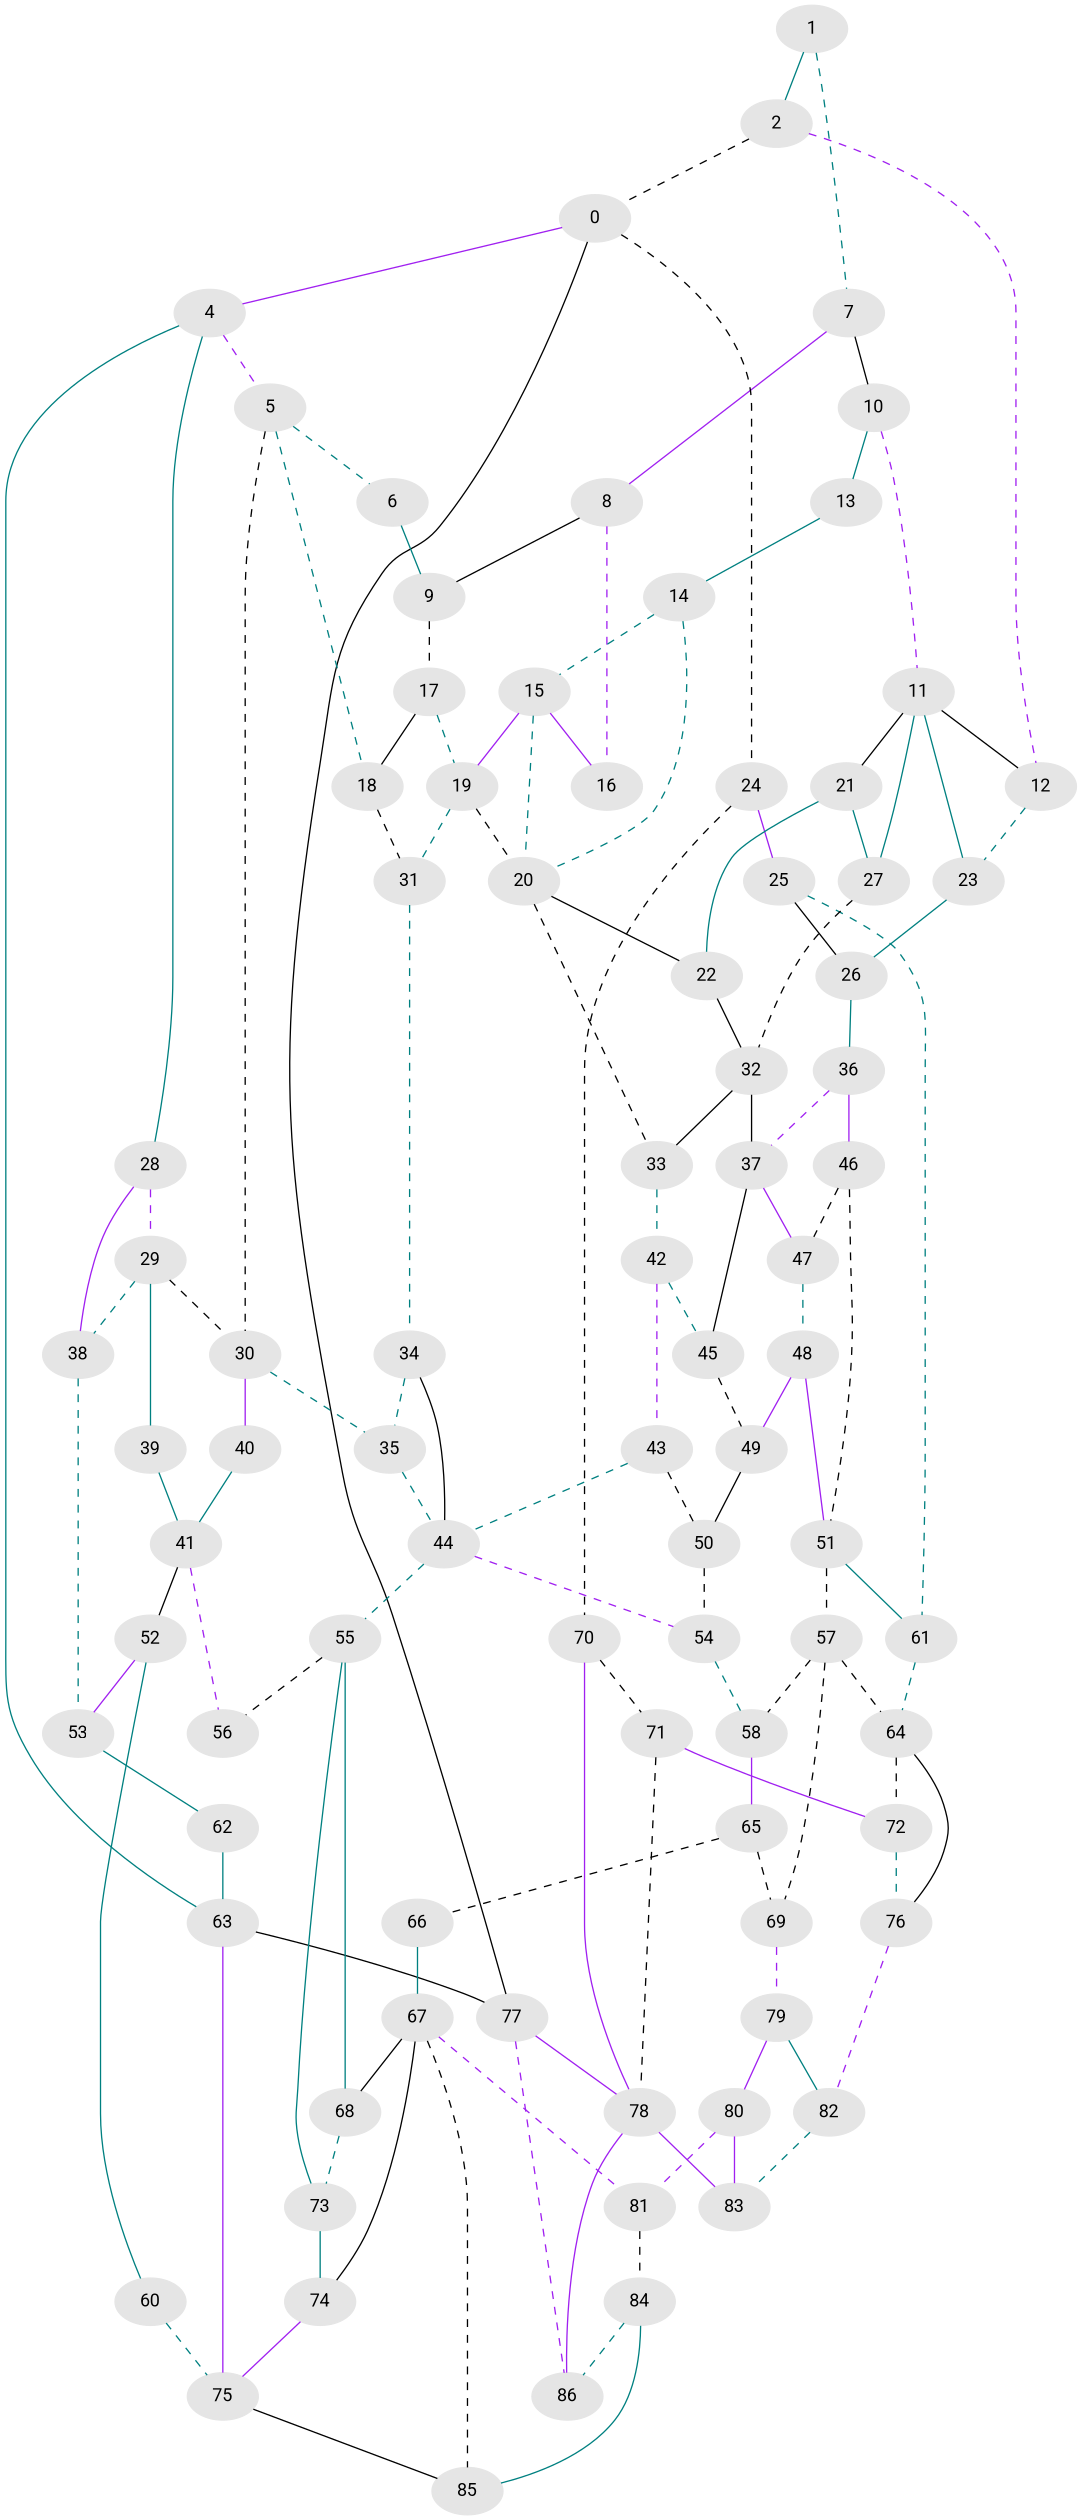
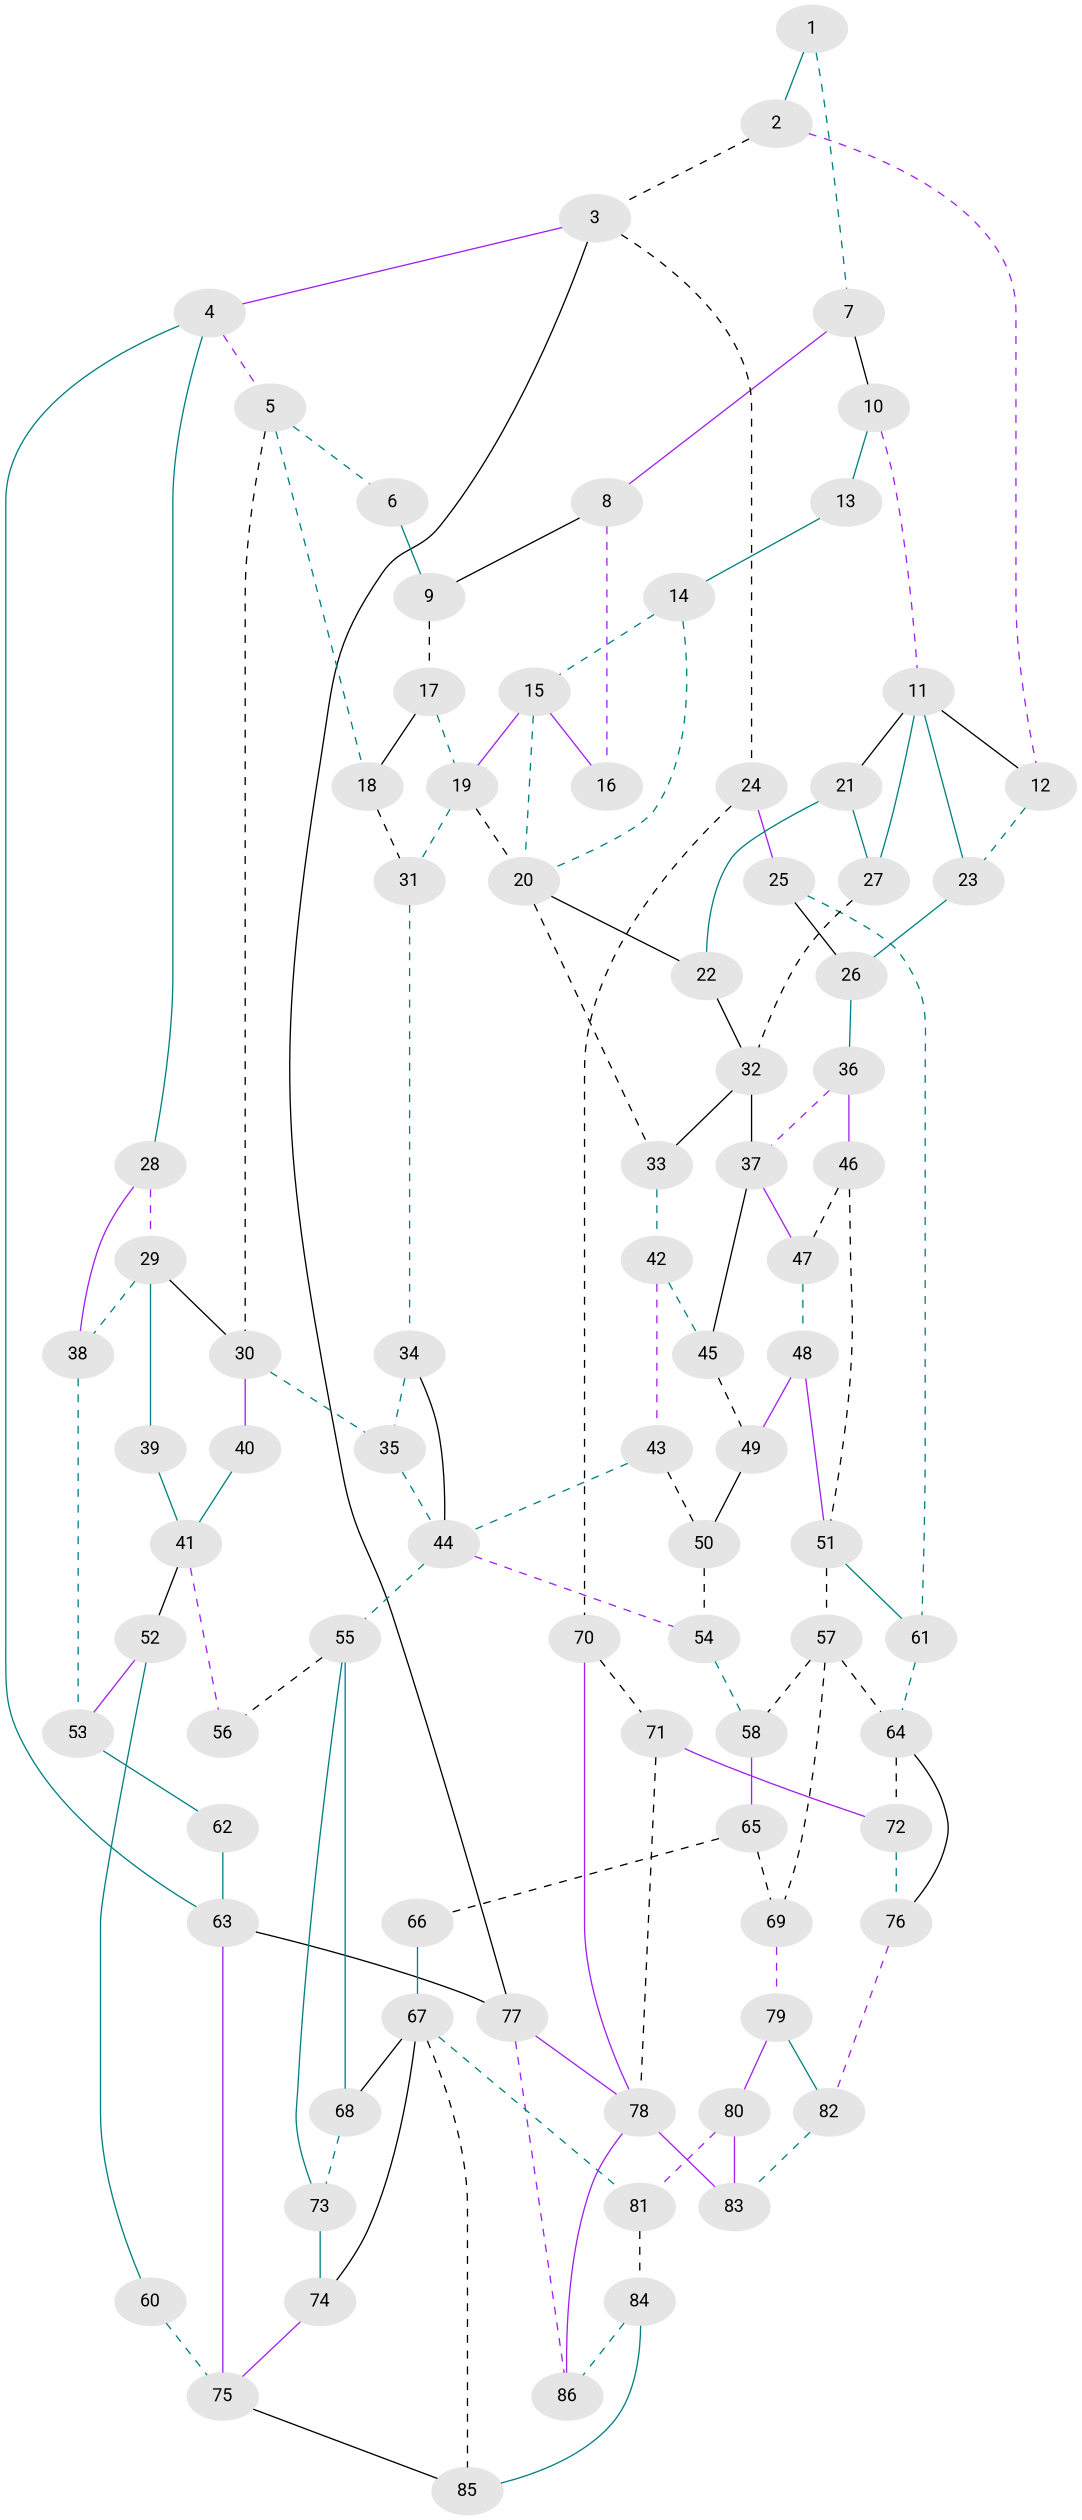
(595, 218) -> (595, 218)
(198, 1307) -> (198, 1307)
(538, 2120) -> (538, 2120)
